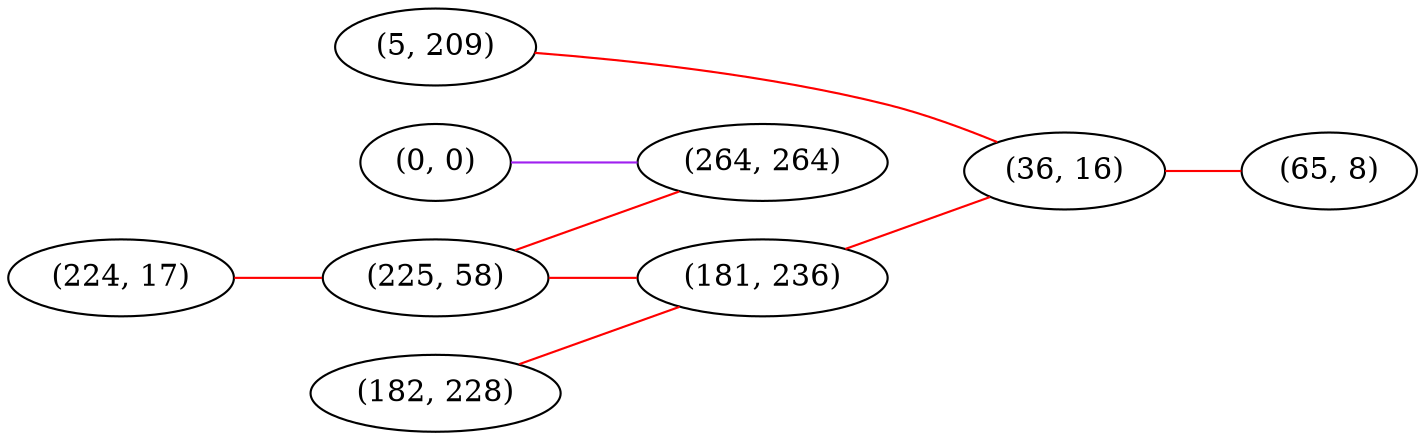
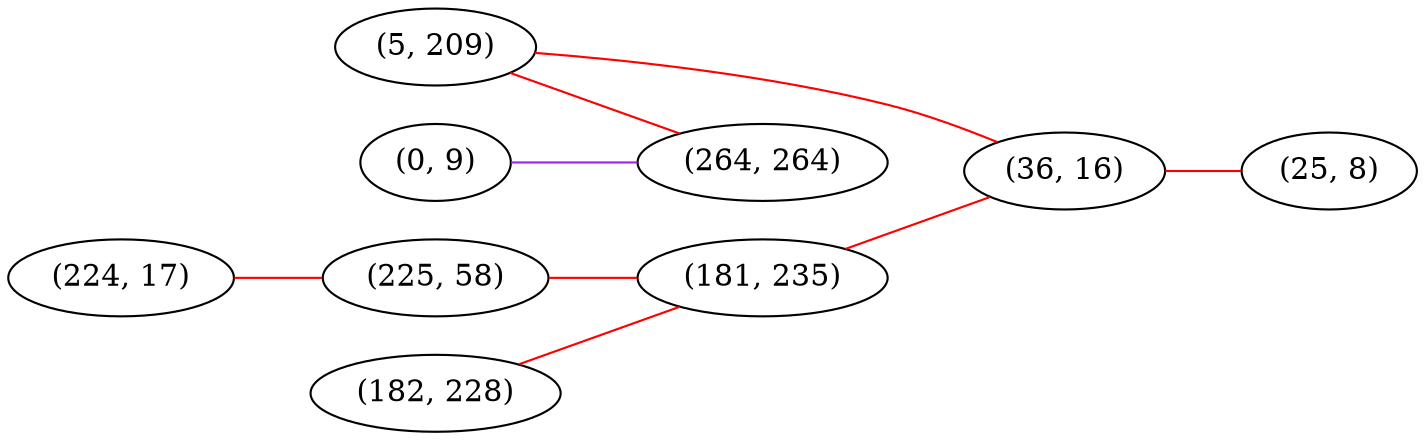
(436, 162) -> (436, 162)
(1329, 171) -> (1329, 171)
(597, 221) -> (595, 103)
(763, 278) -> (763, 278)
